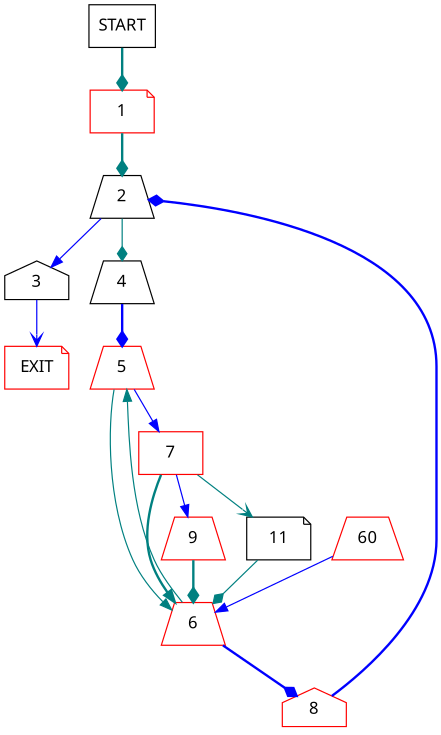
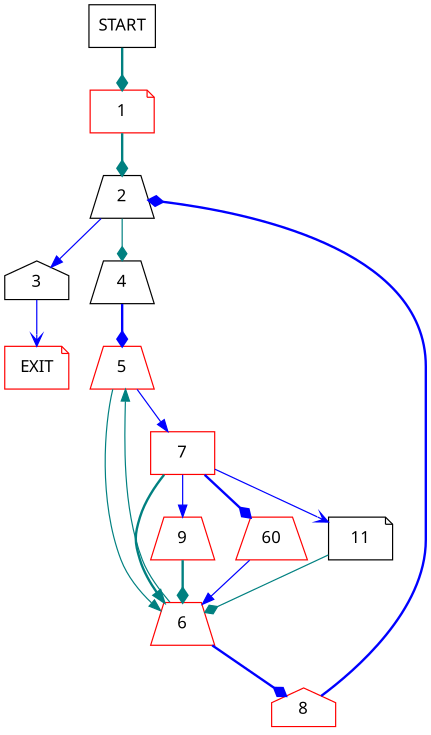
none -> (222, 491)
(220, 492) -> (266, 493)
